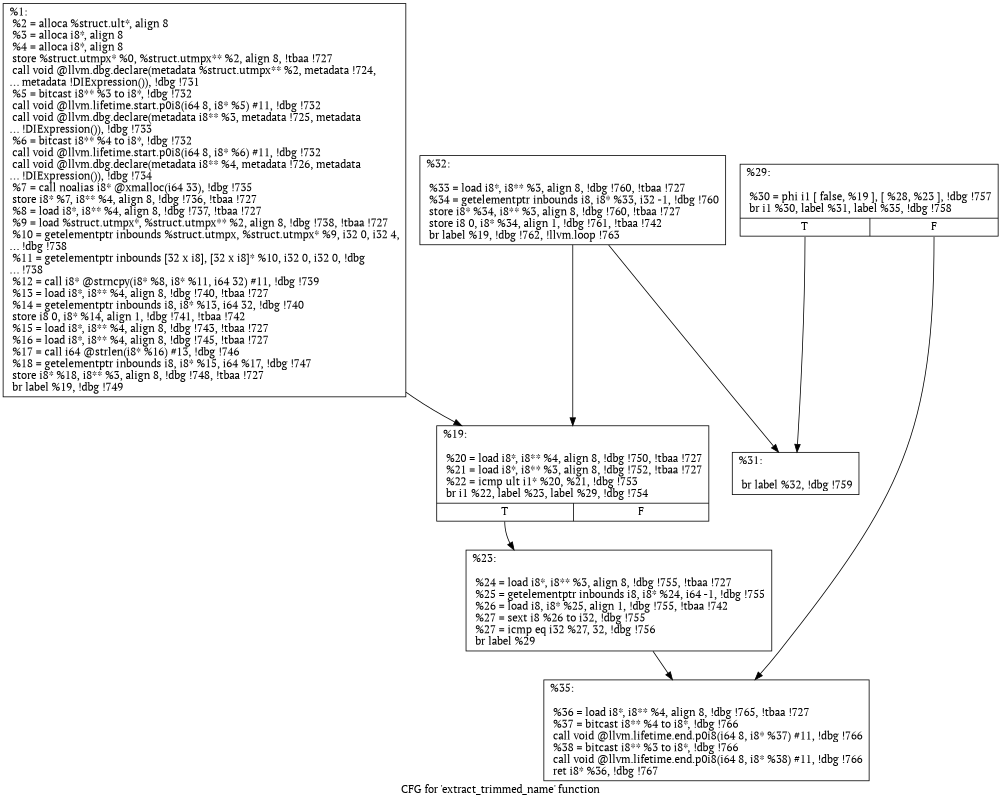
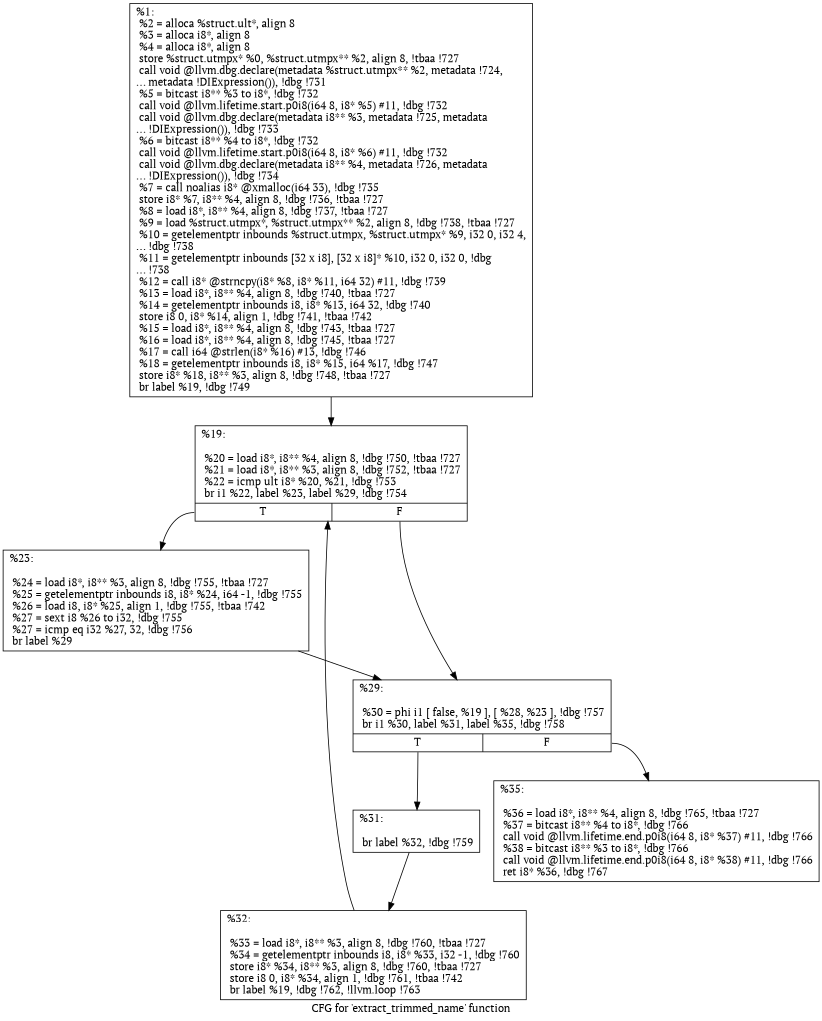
(691, 346) -> (400, 878)
(541, 482) -> (299, 482)
none -> (416, 601)
(660, 662) -> (336, 664)
